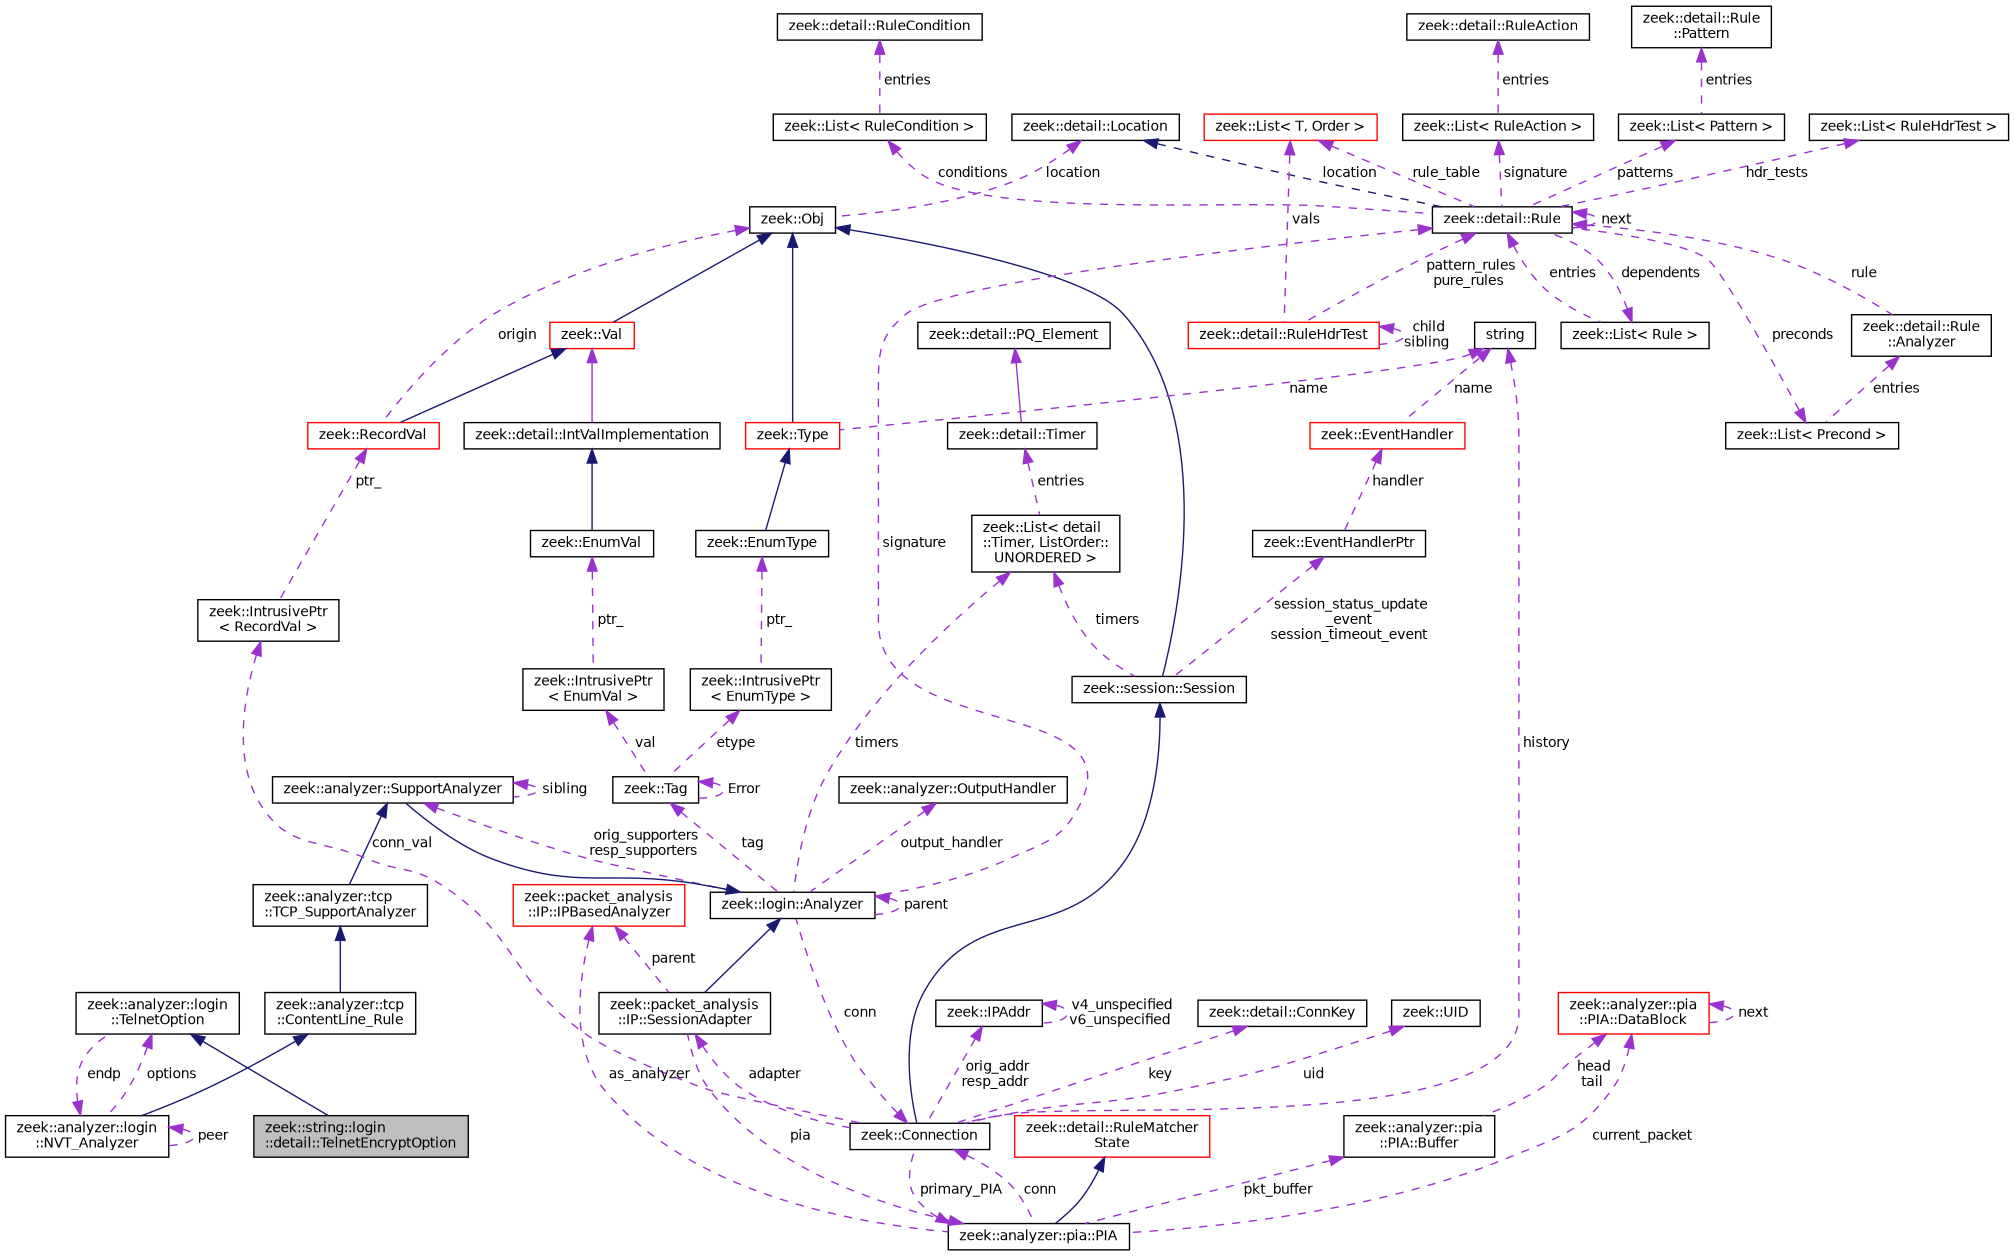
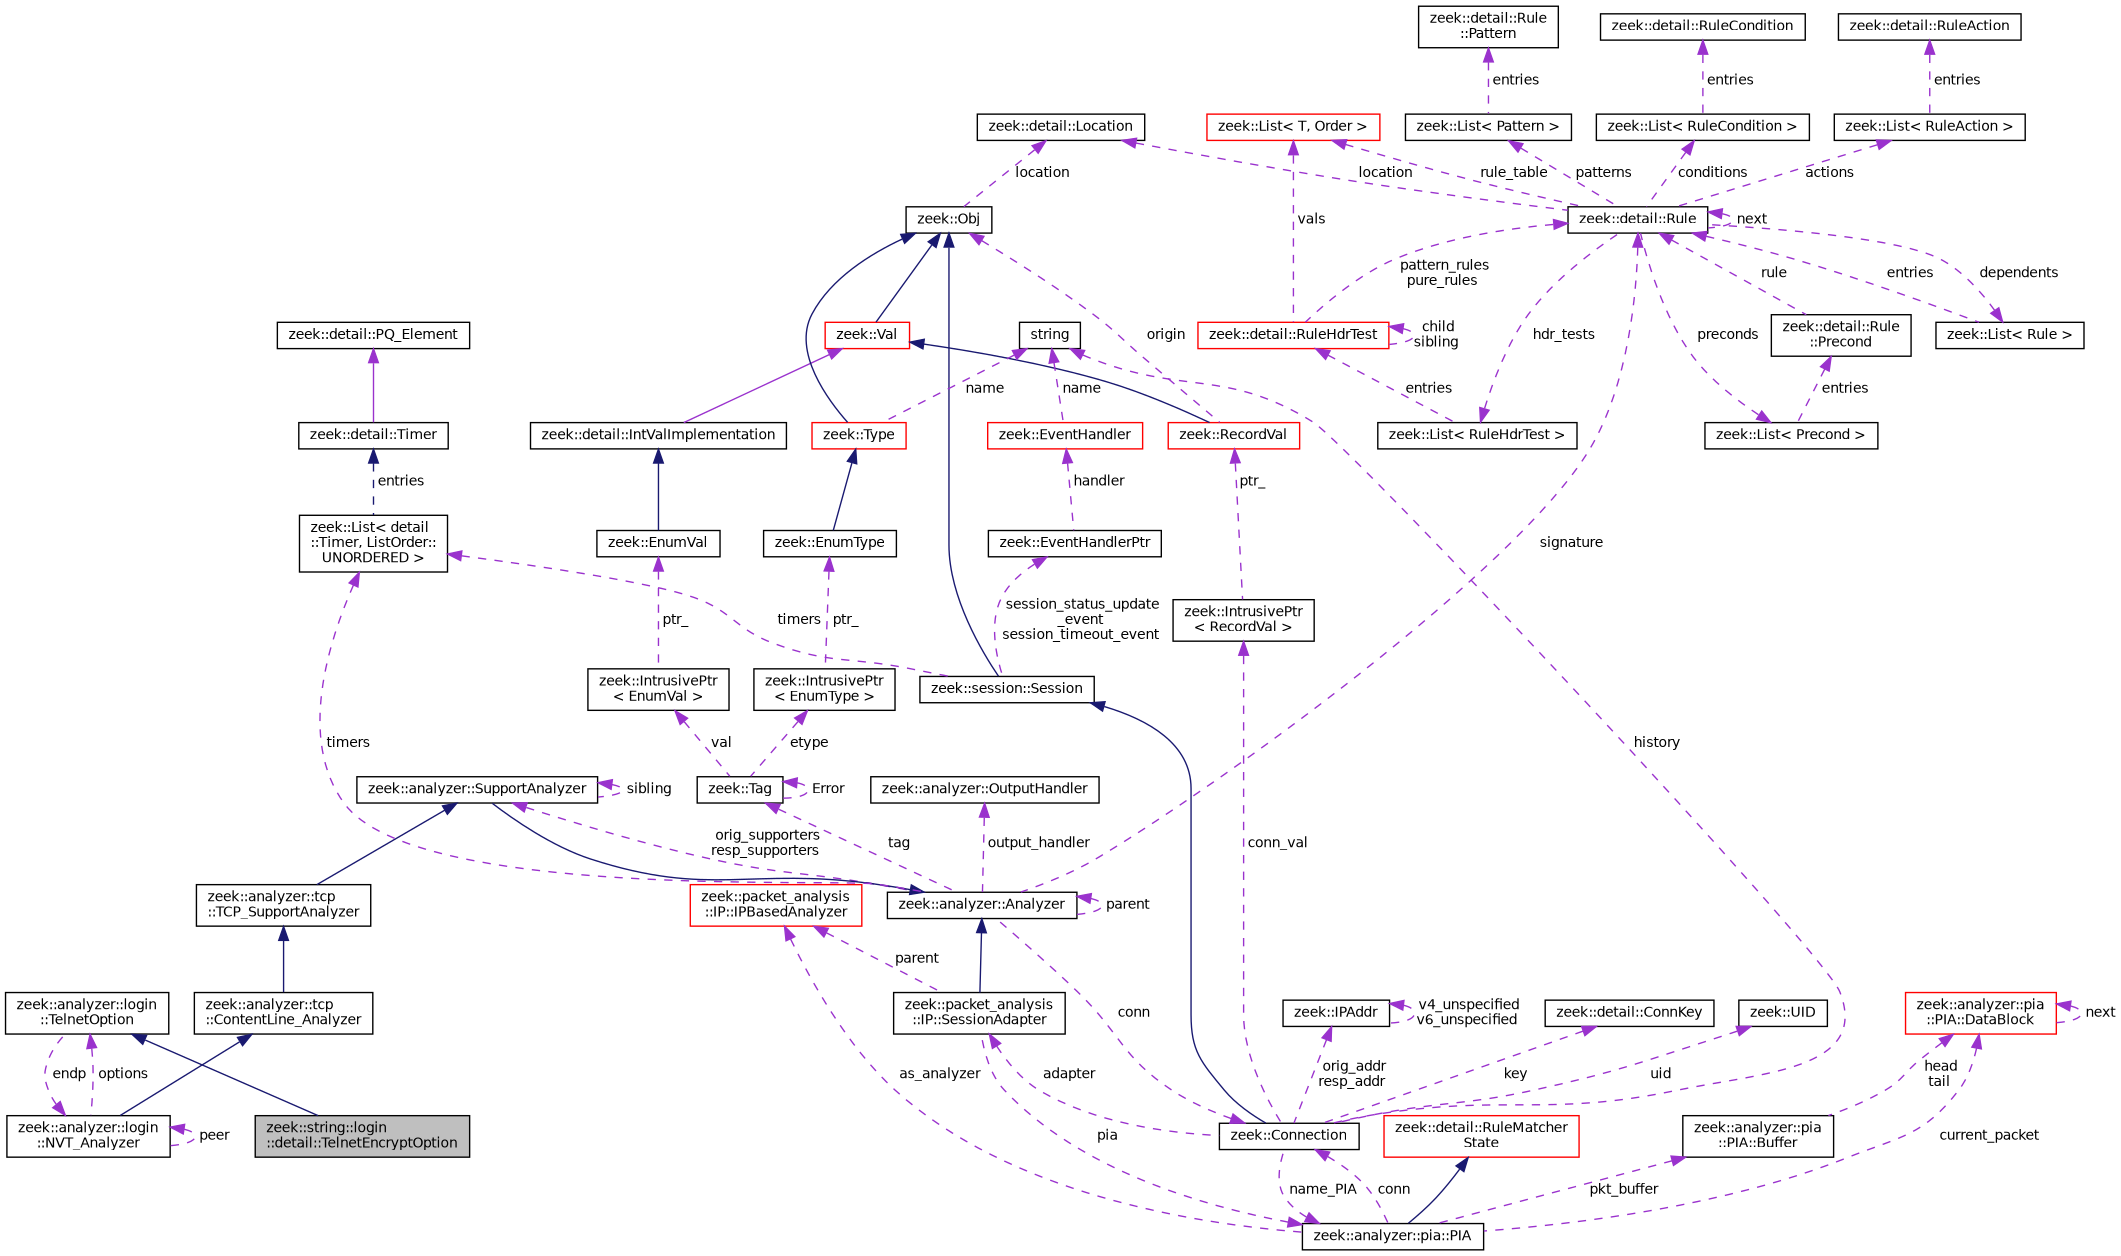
(1533, 174) -> (1828, 174)
(1299, 177) -> (1351, 181)
(1921, 335) -> (1841, 335)
none -> (1391, 389)
(1034, 489) -> (374, 489)
(793, 905) -> (982, 905)
(340, 1013) -> (284, 1013)
(959, 1190) -> (1321, 1190)
